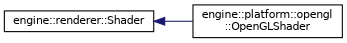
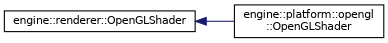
(79, 21) -> (100, 21)
